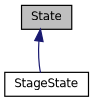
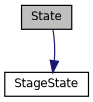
(39, 57) -> (55, 45)
